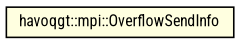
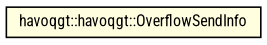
(120, 22) -> (134, 22)
